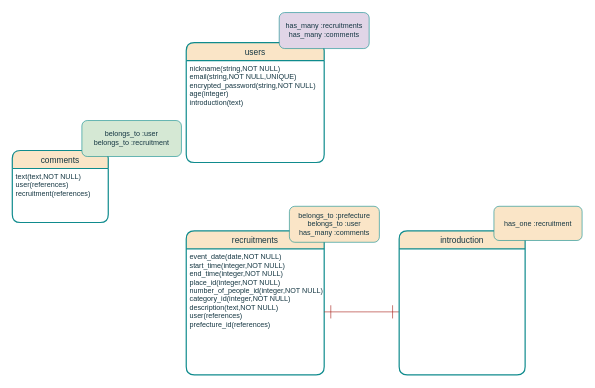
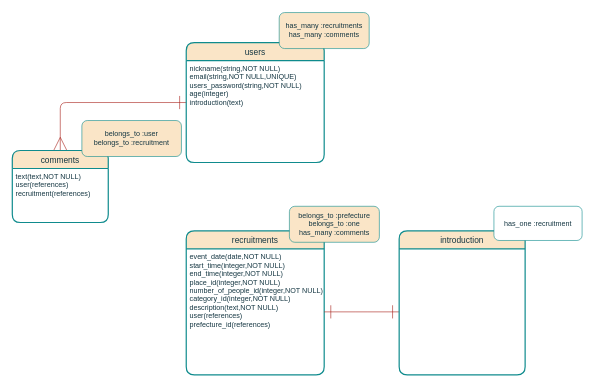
(324, 30) -> (324, 30)
(236, 68) -> (236, 68)
none -> (99, 102)
(132, 138) -> (132, 138)
(538, 223) -> (538, 223)
(335, 224) -> (335, 224)
